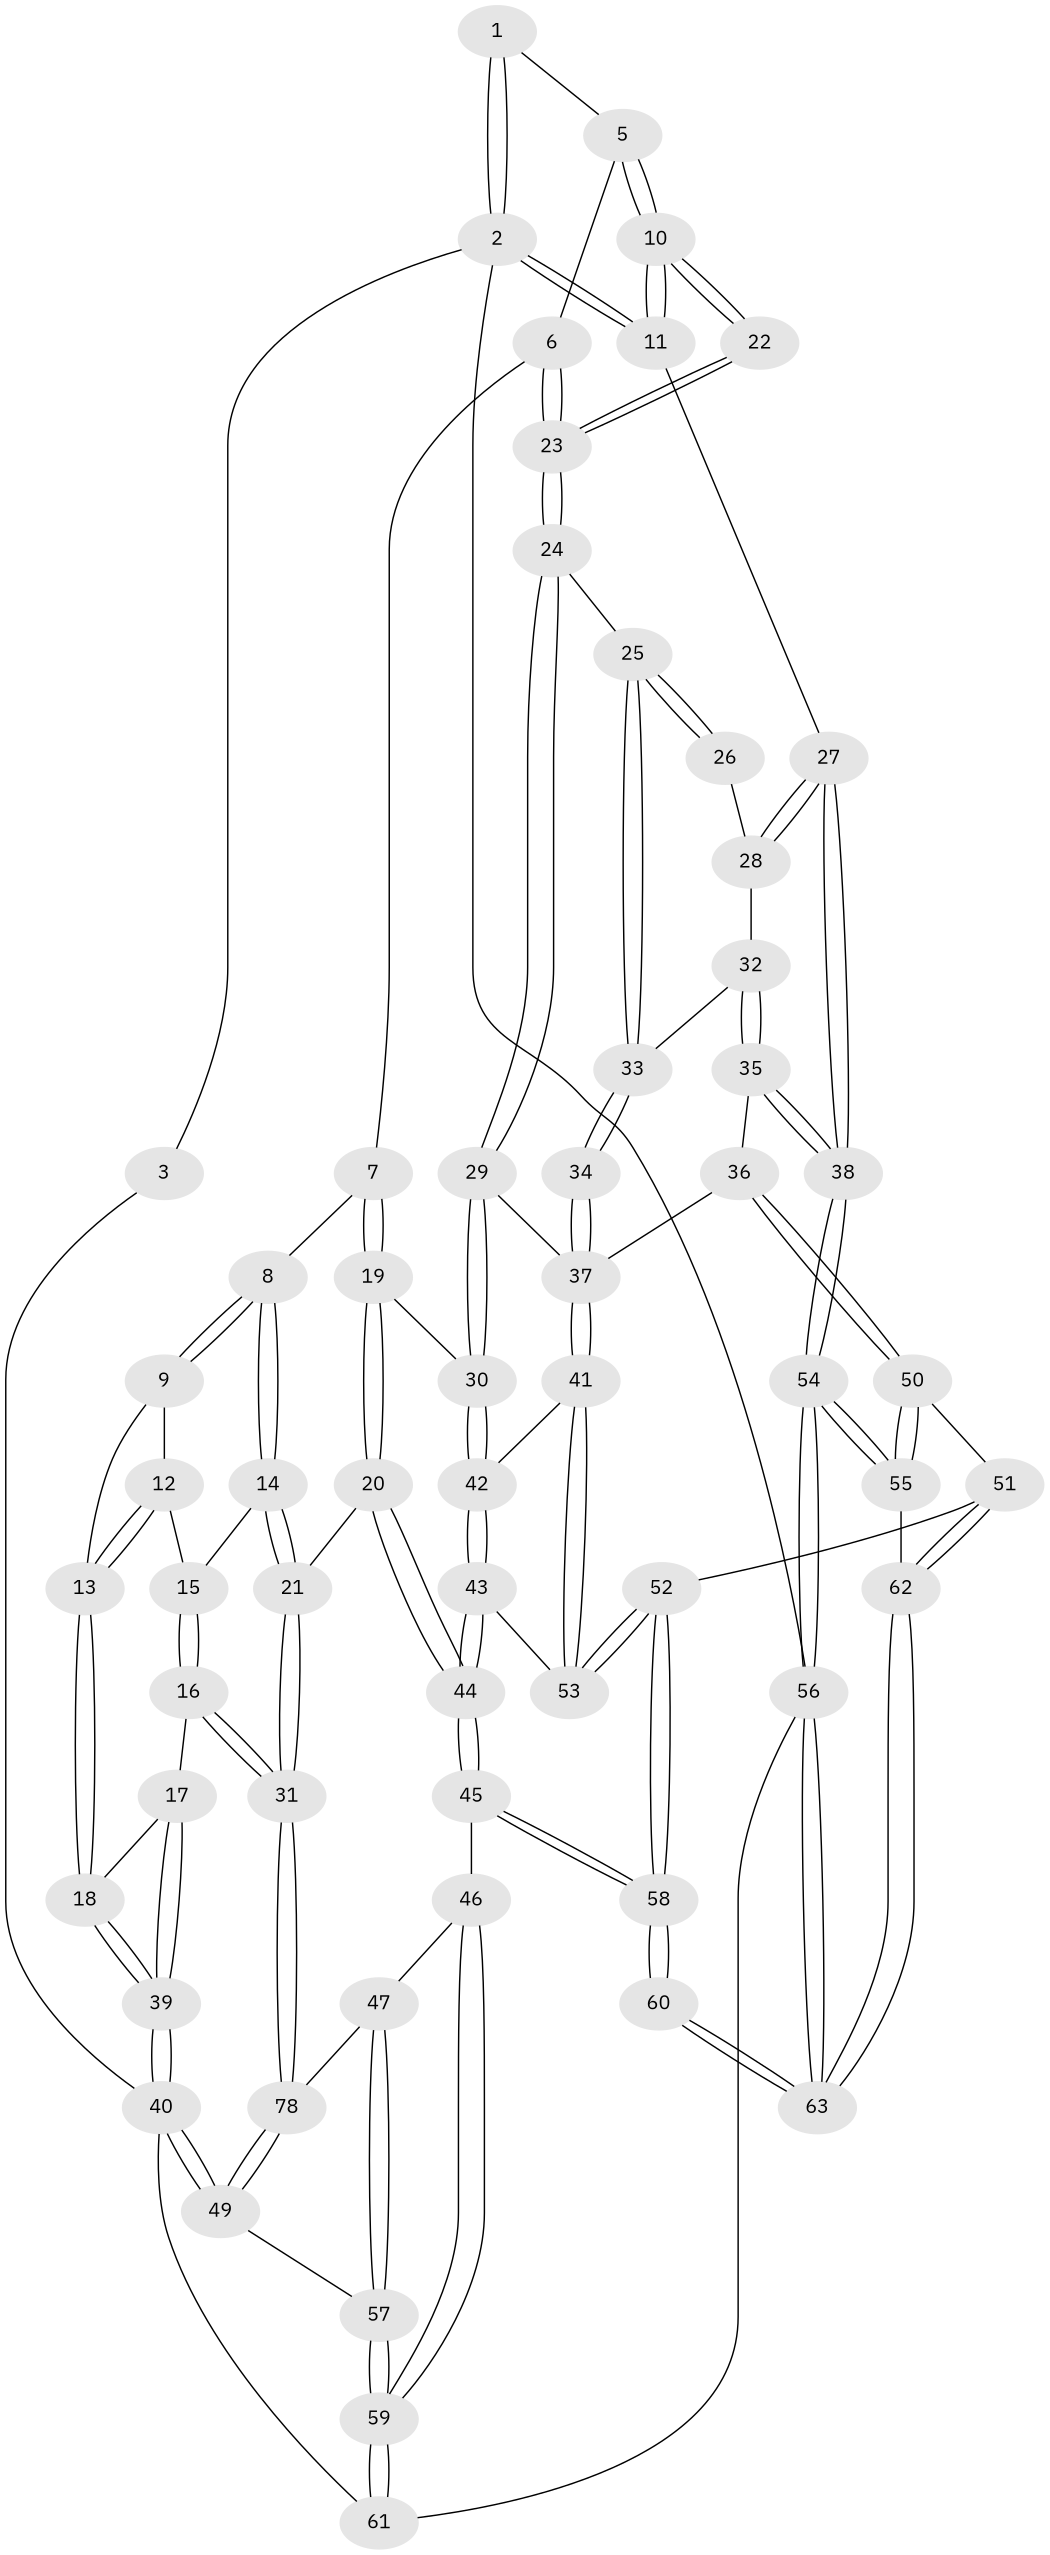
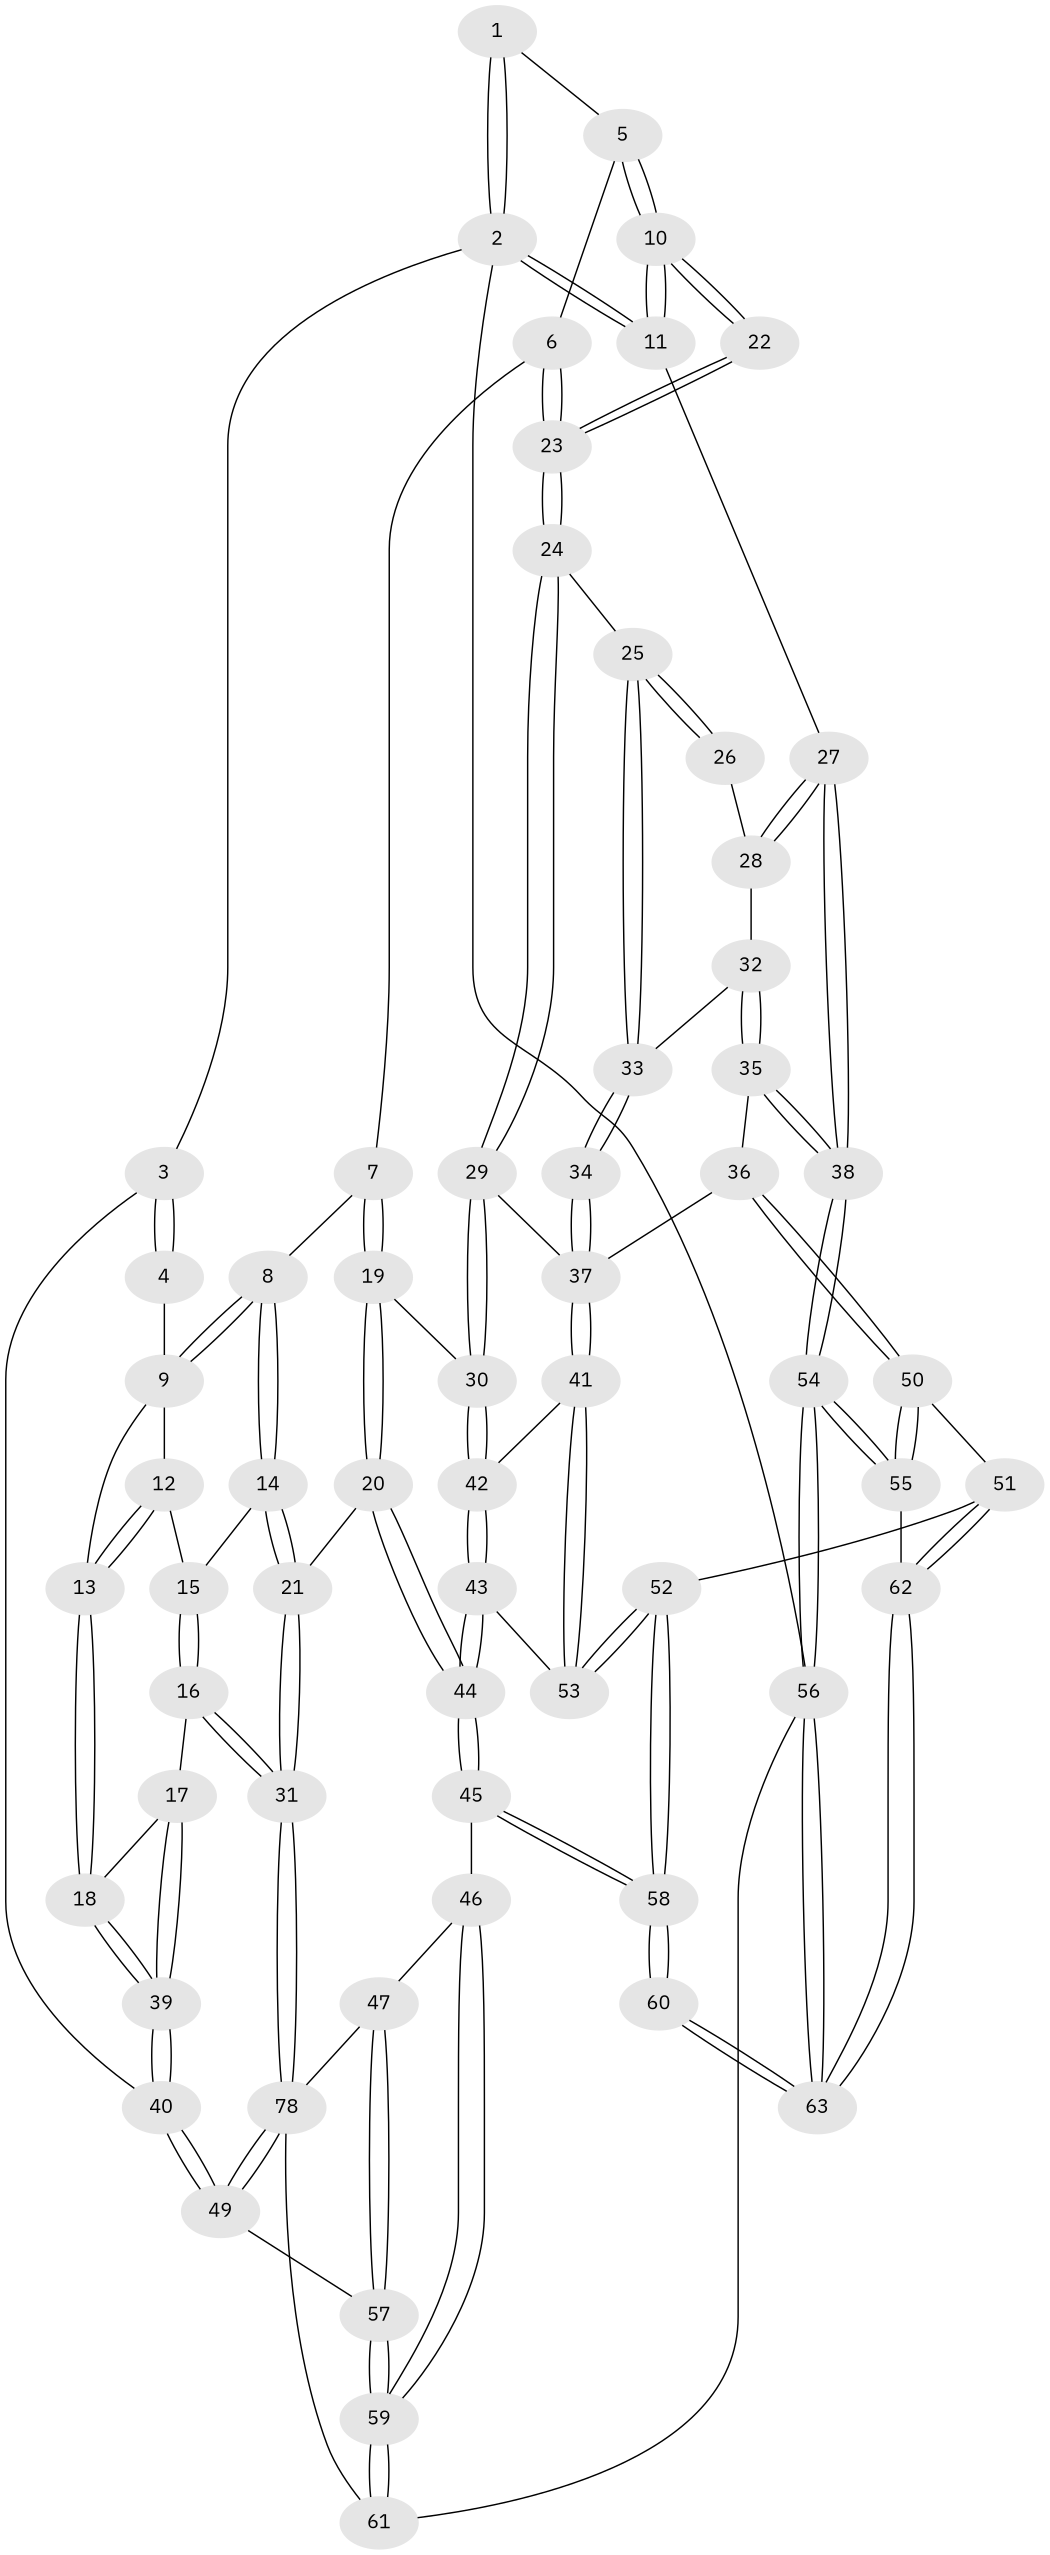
none -> (164, 1277)
(218, 2337) -> (297, 2323)
